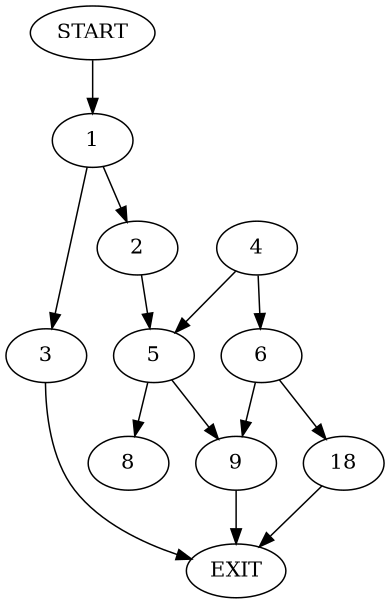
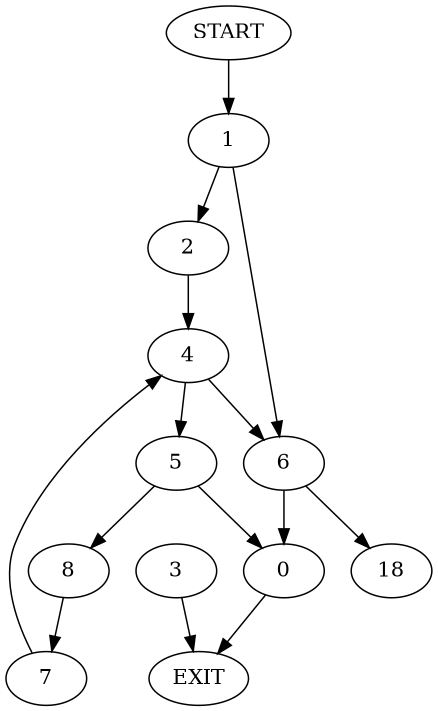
(71, 240) -> (255, 294)
(144, 294) -> (188, 295)
(236, 463) -> (284, 571)
(296, 511) -> none
none -> (46, 678)
